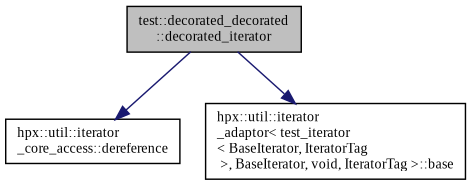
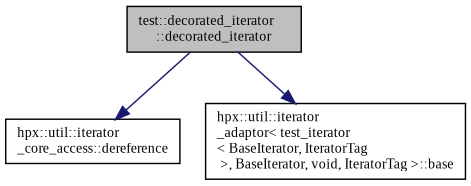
(214, 29) -> (214, 29)
